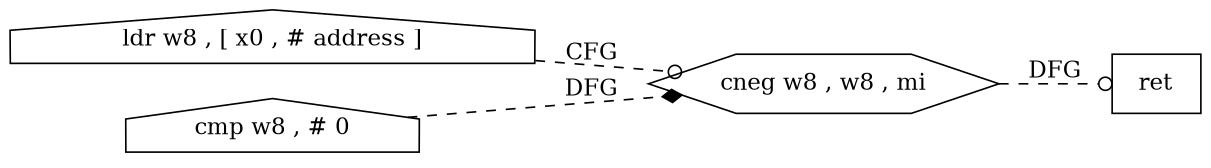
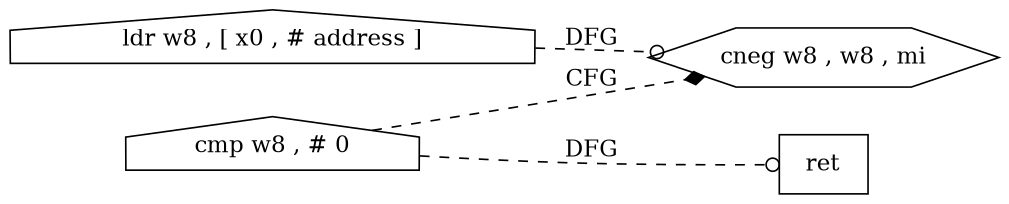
(592, 53) -> (592, 39)
(1048, 84) -> (593, 163)
(592, 90) -> (592, 80)
